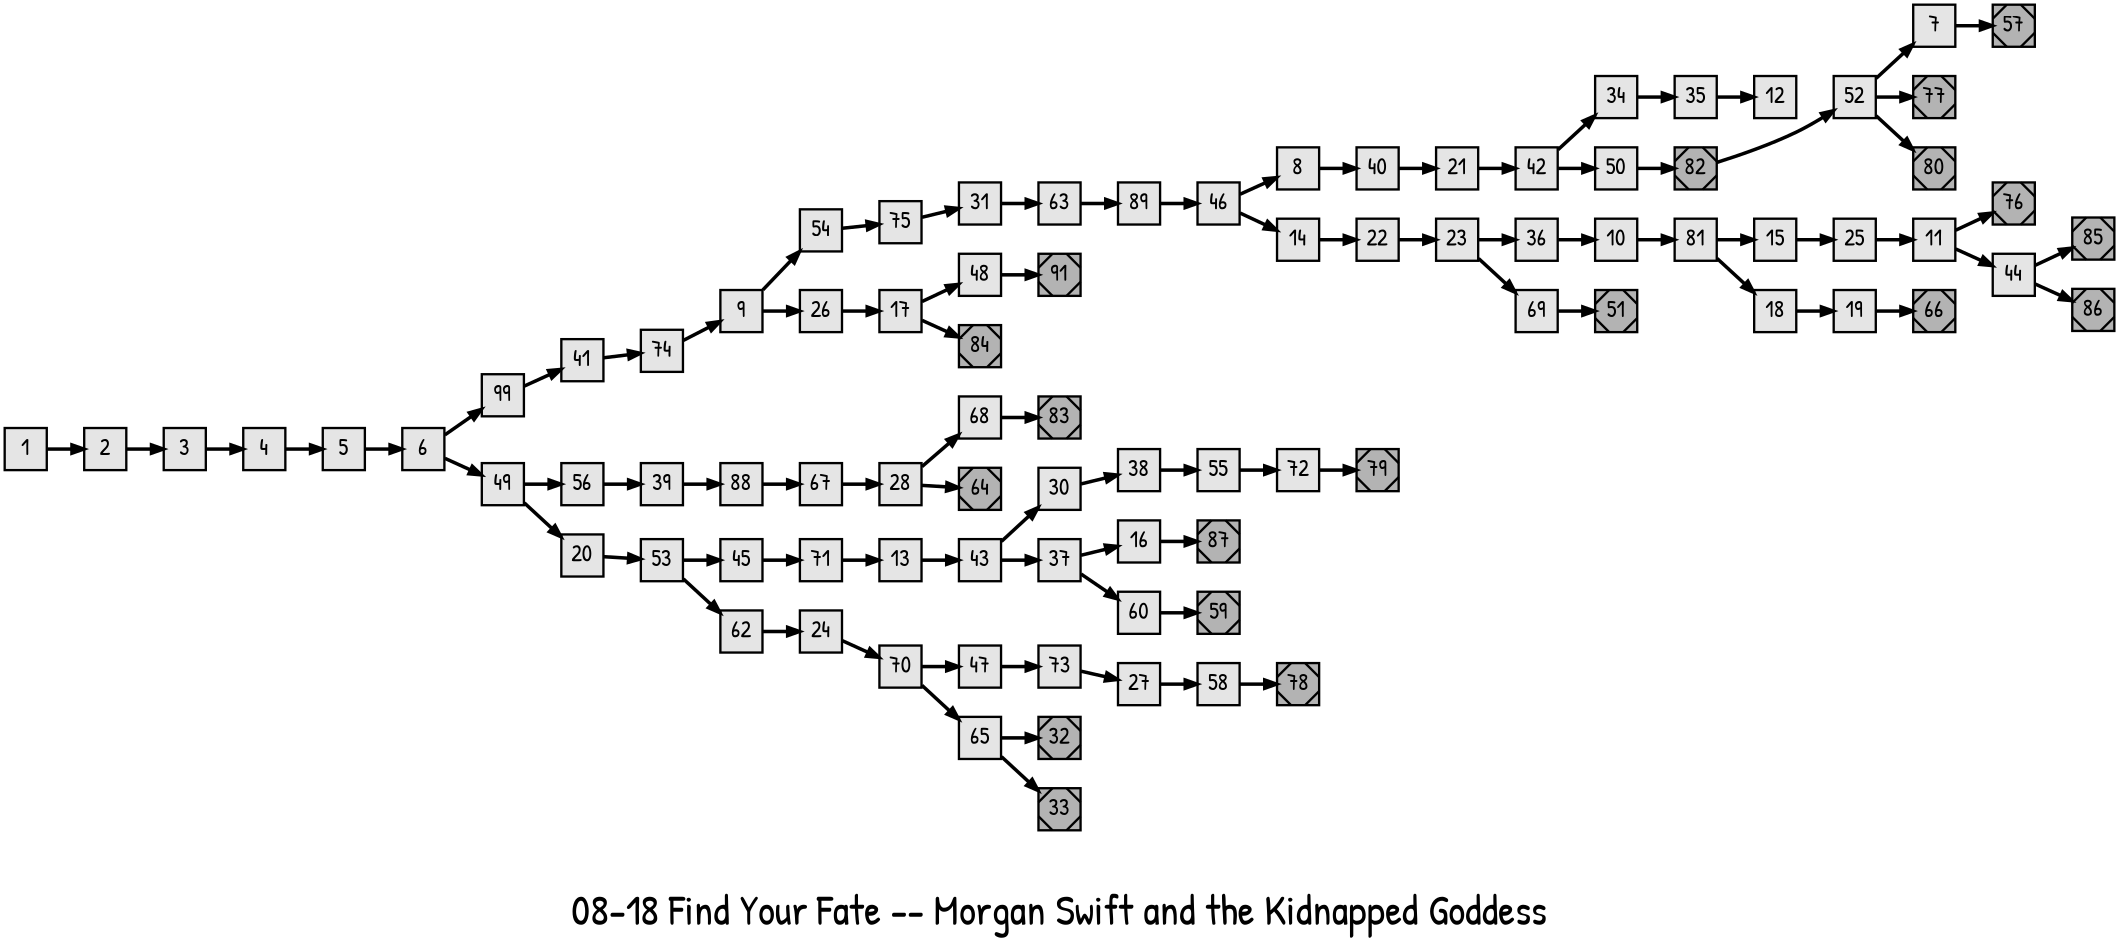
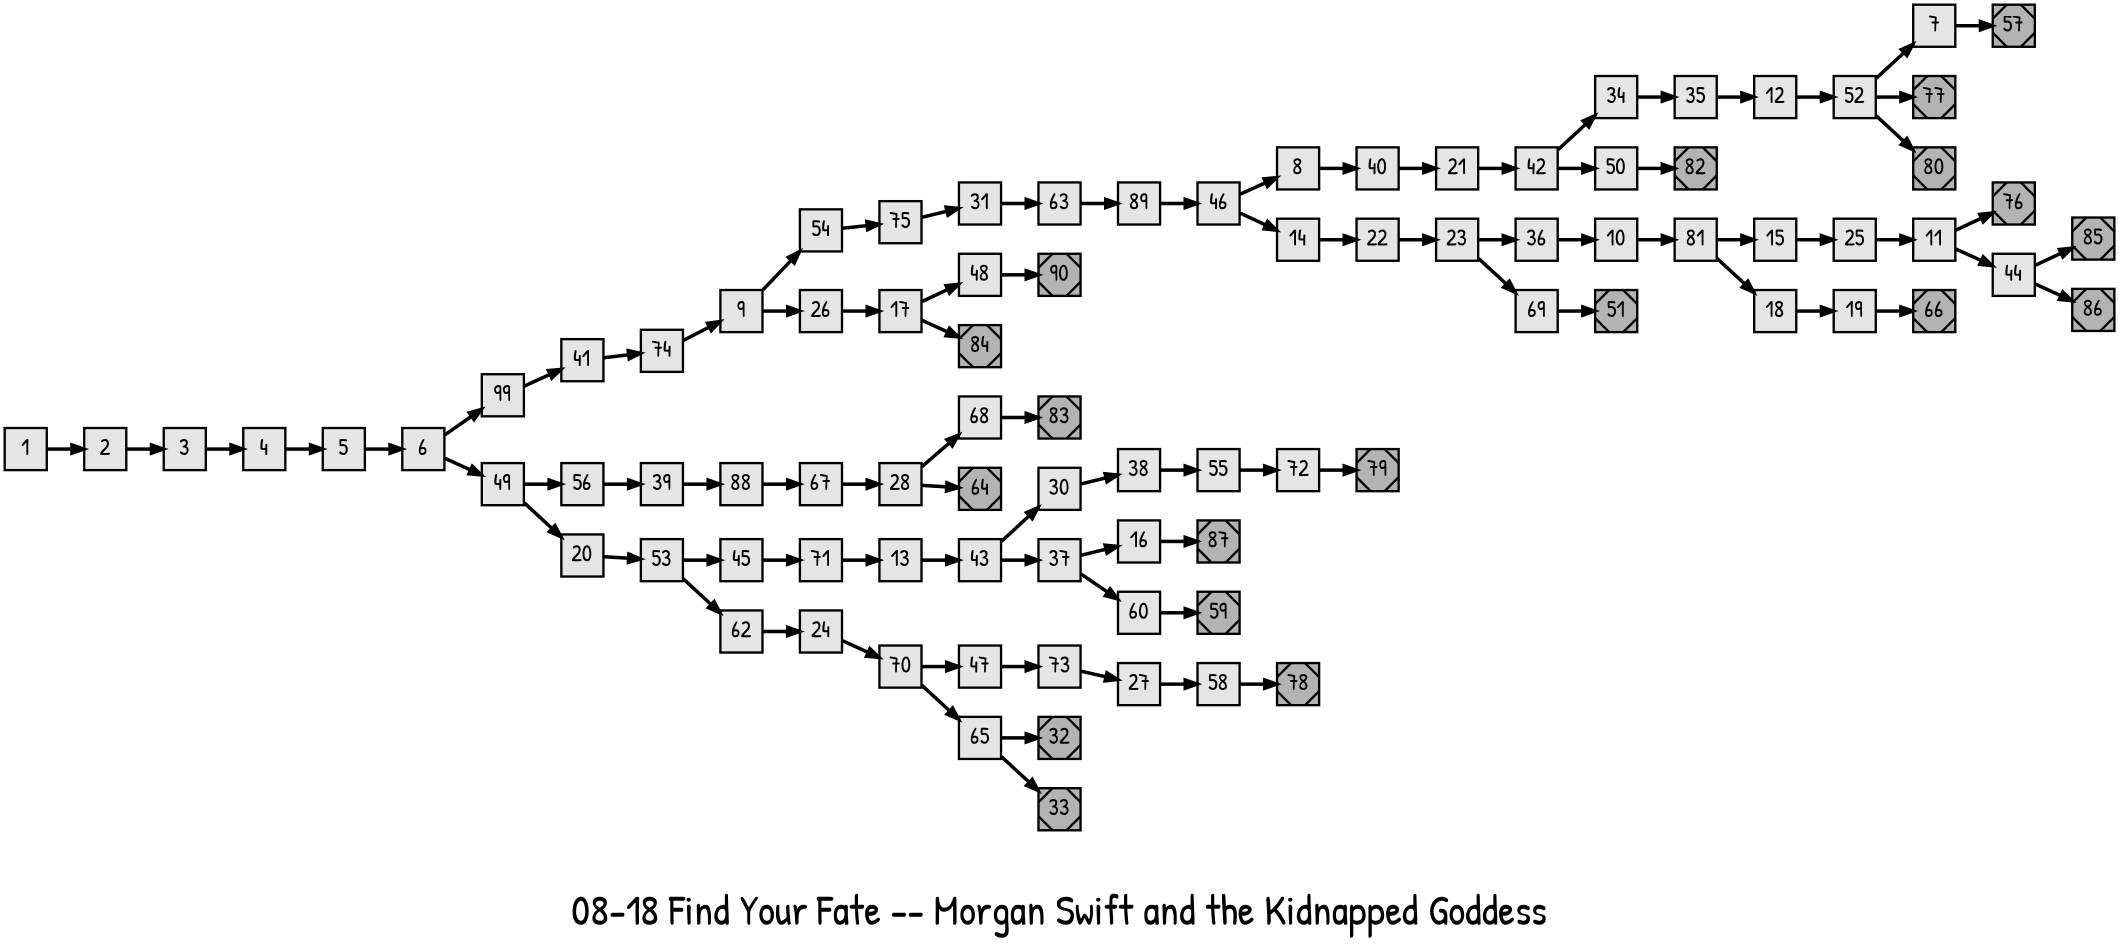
(1771, 143) -> (1809, 97)
(1060, 275) -> (1060, 275)
